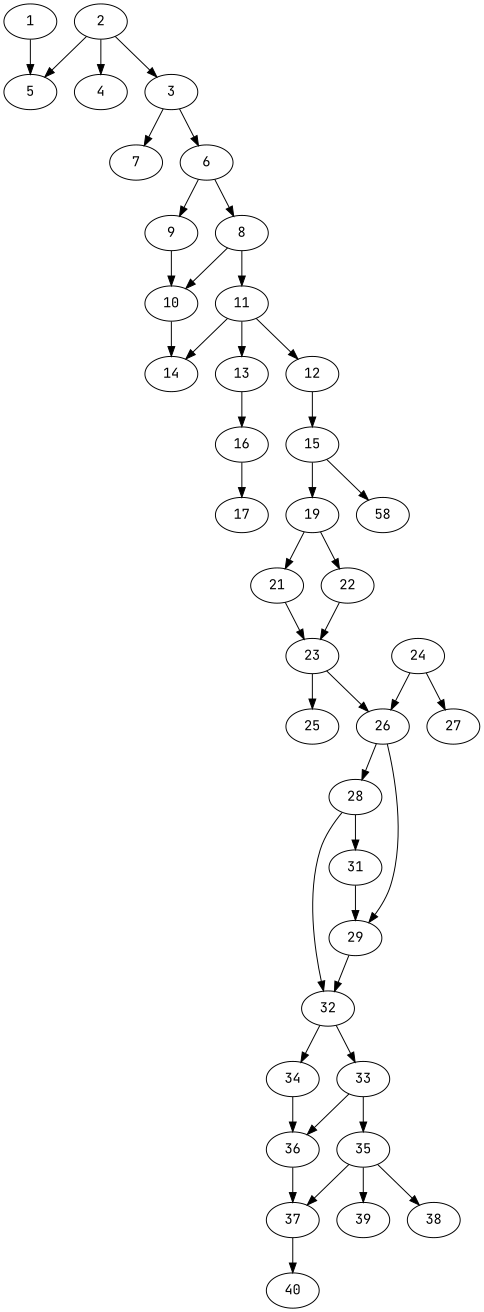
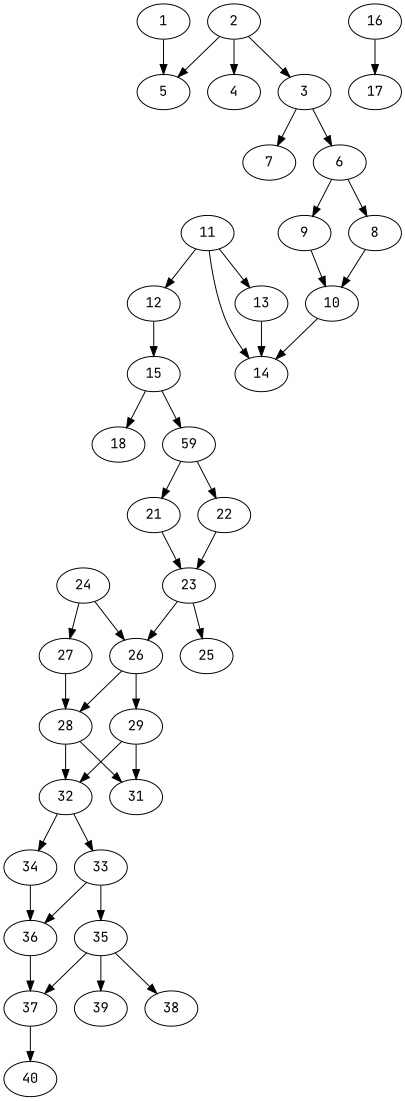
(242, 263) -> none
(242, 404) -> (261, 334)
(312, 515) -> (189, 445)
(383, 515) -> (118, 445)
none -> (66, 686)
(355, 898) -> (136, 757)
